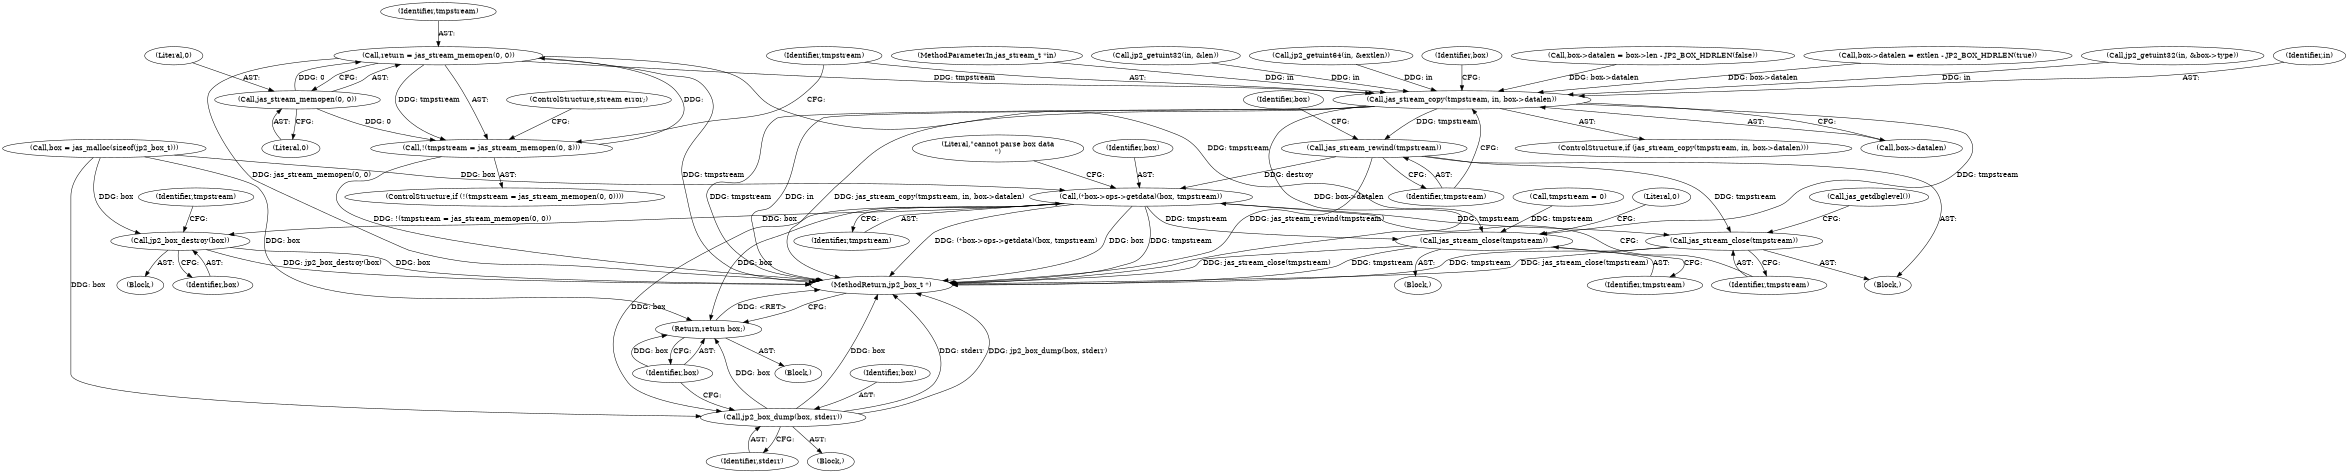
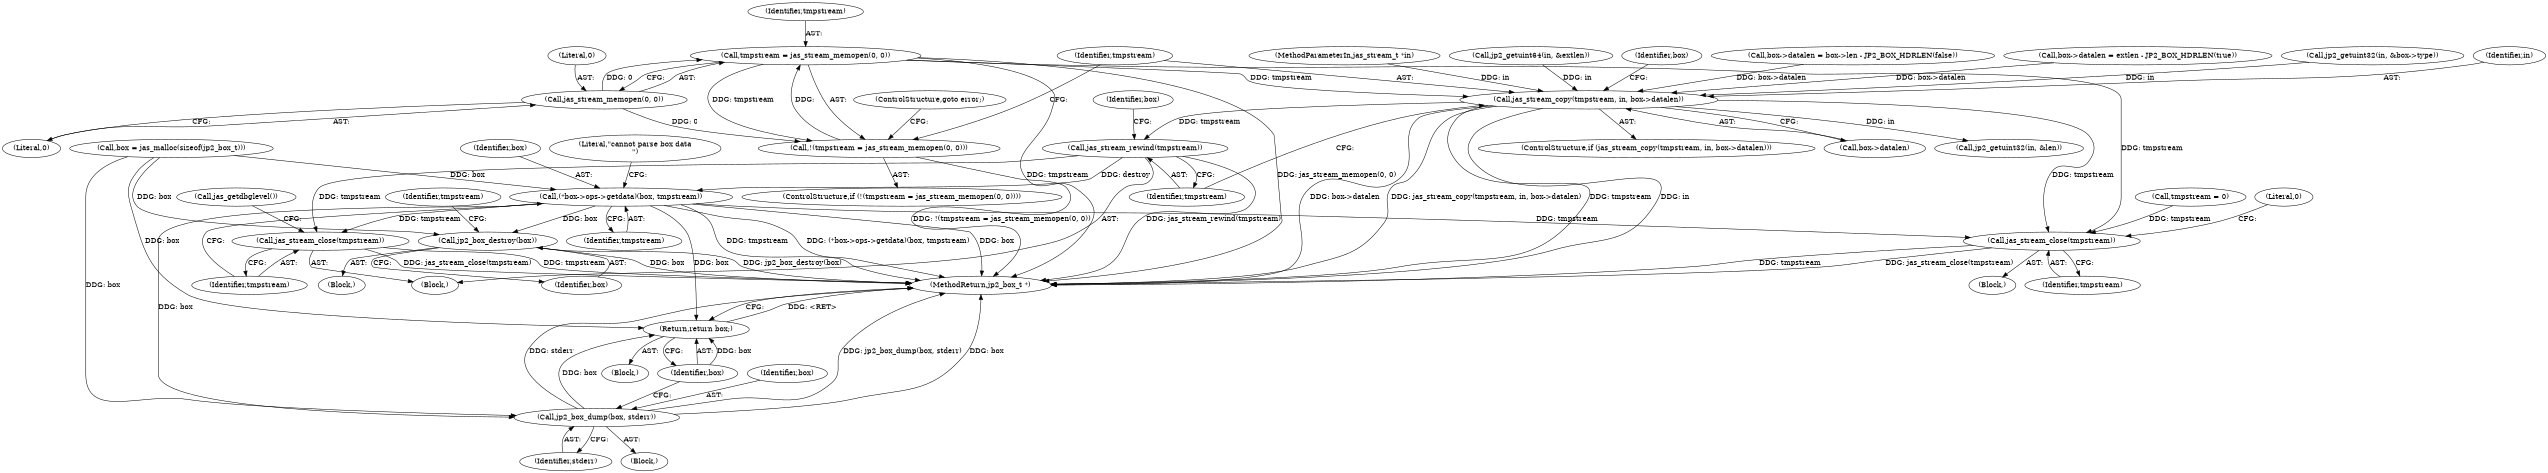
(438, 56) -> (806, 56)
(1307, 77) -> (1820, 120)
(589, 100) -> (930, 100)
(492, 148) -> (879, 148)
